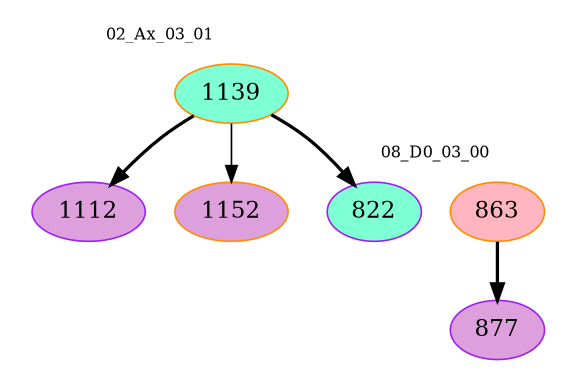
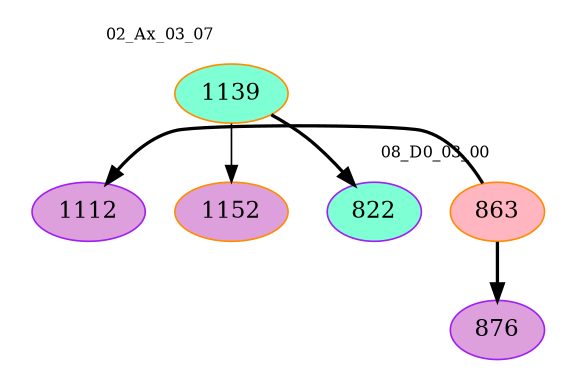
(160, 35) -> (160, 35)
(156, 142) -> (314, 126)
(497, 330) -> (497, 330)
